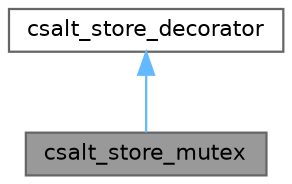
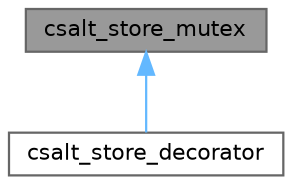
(146, 104) -> (146, 104)
